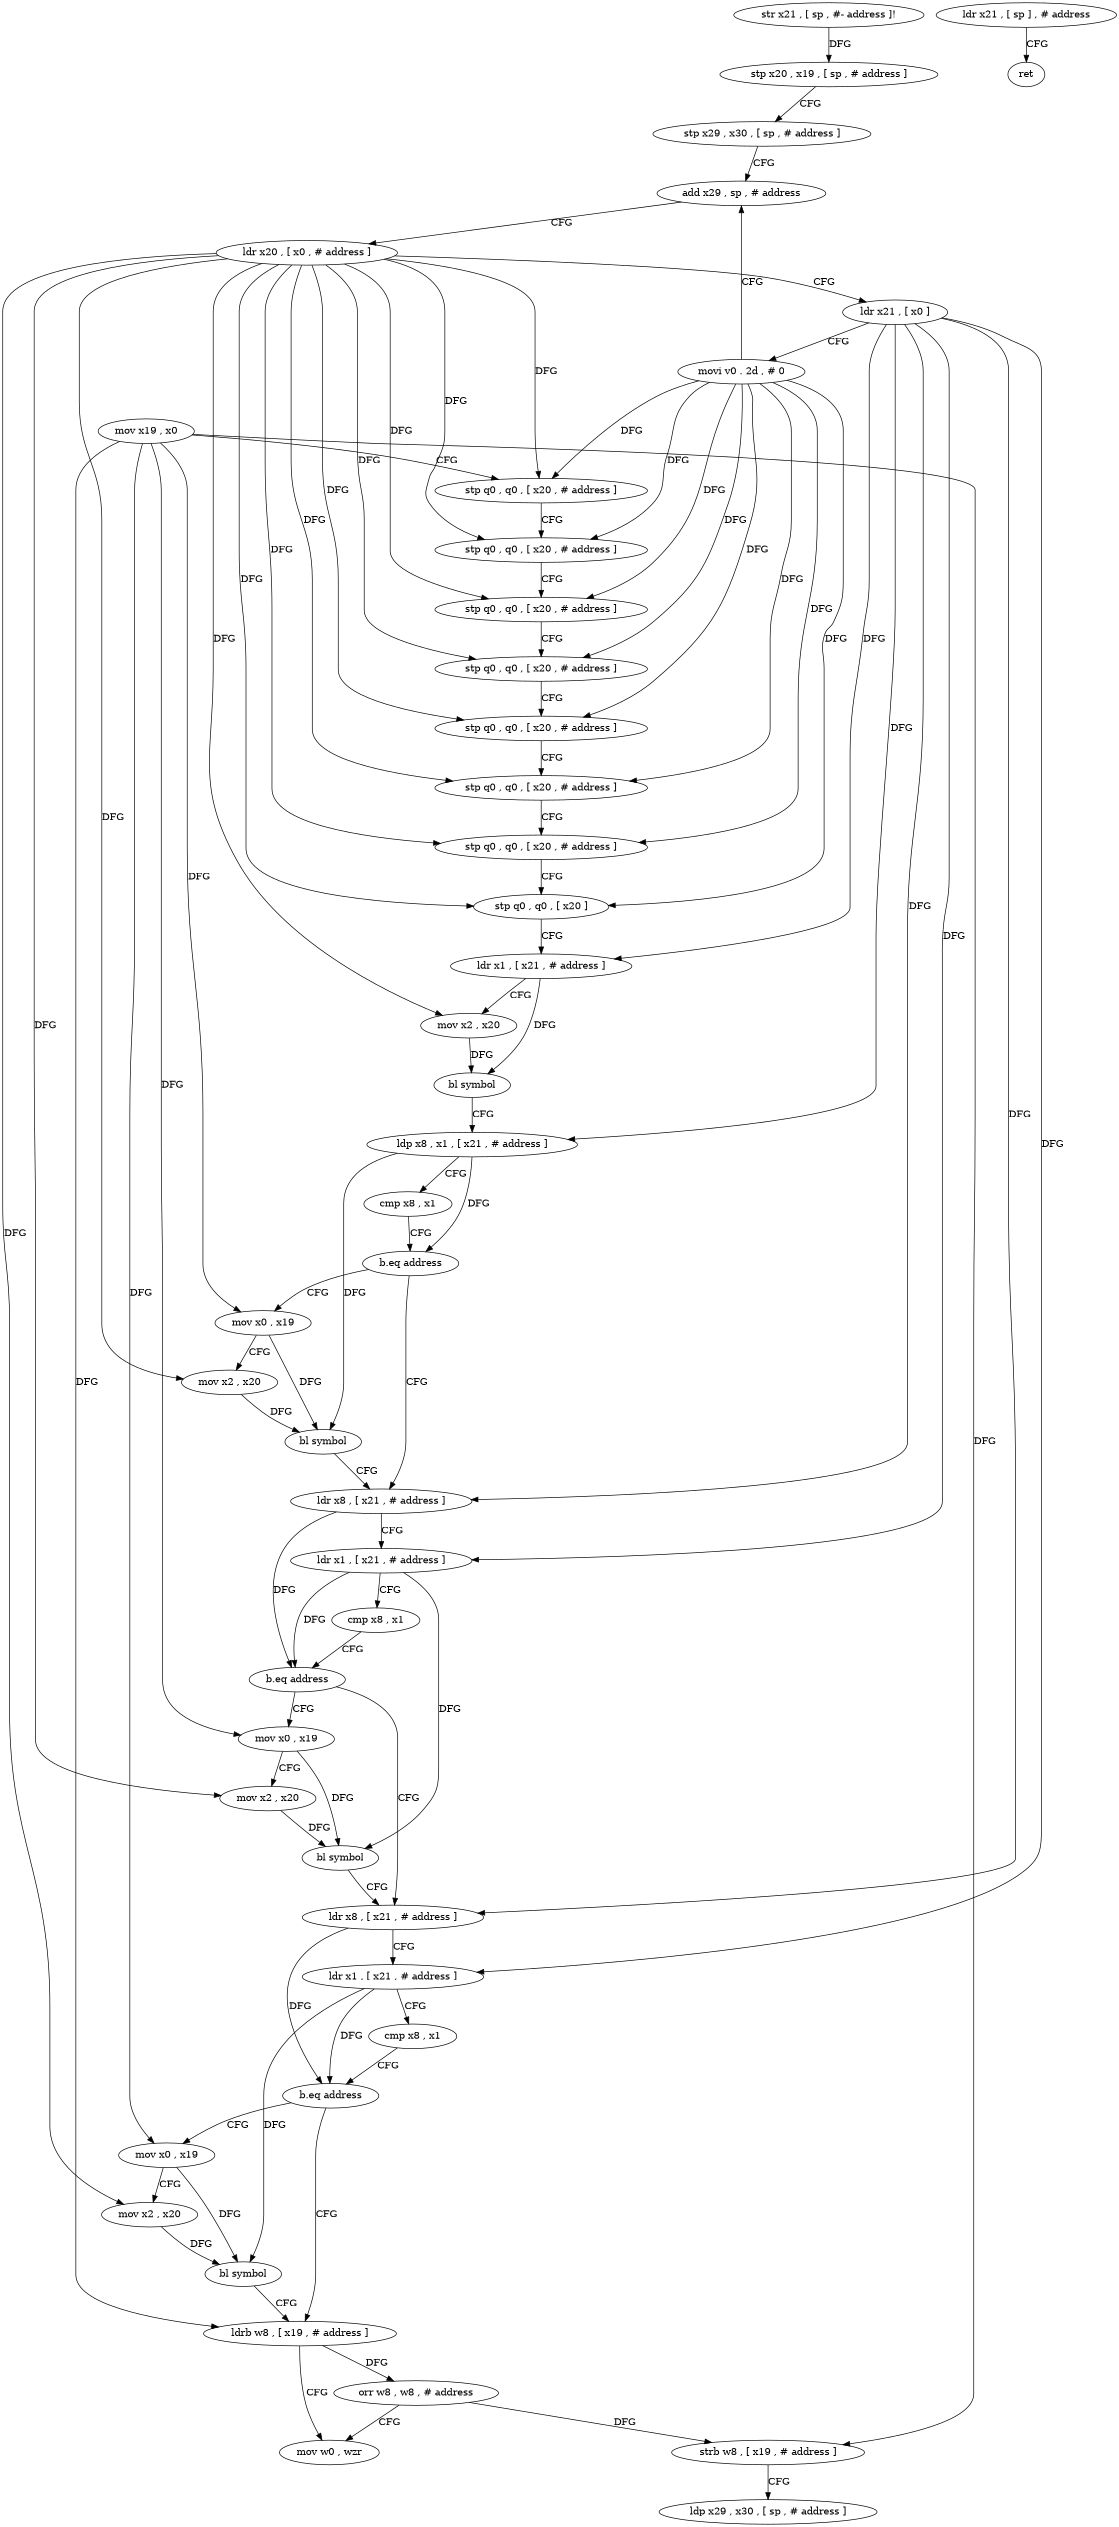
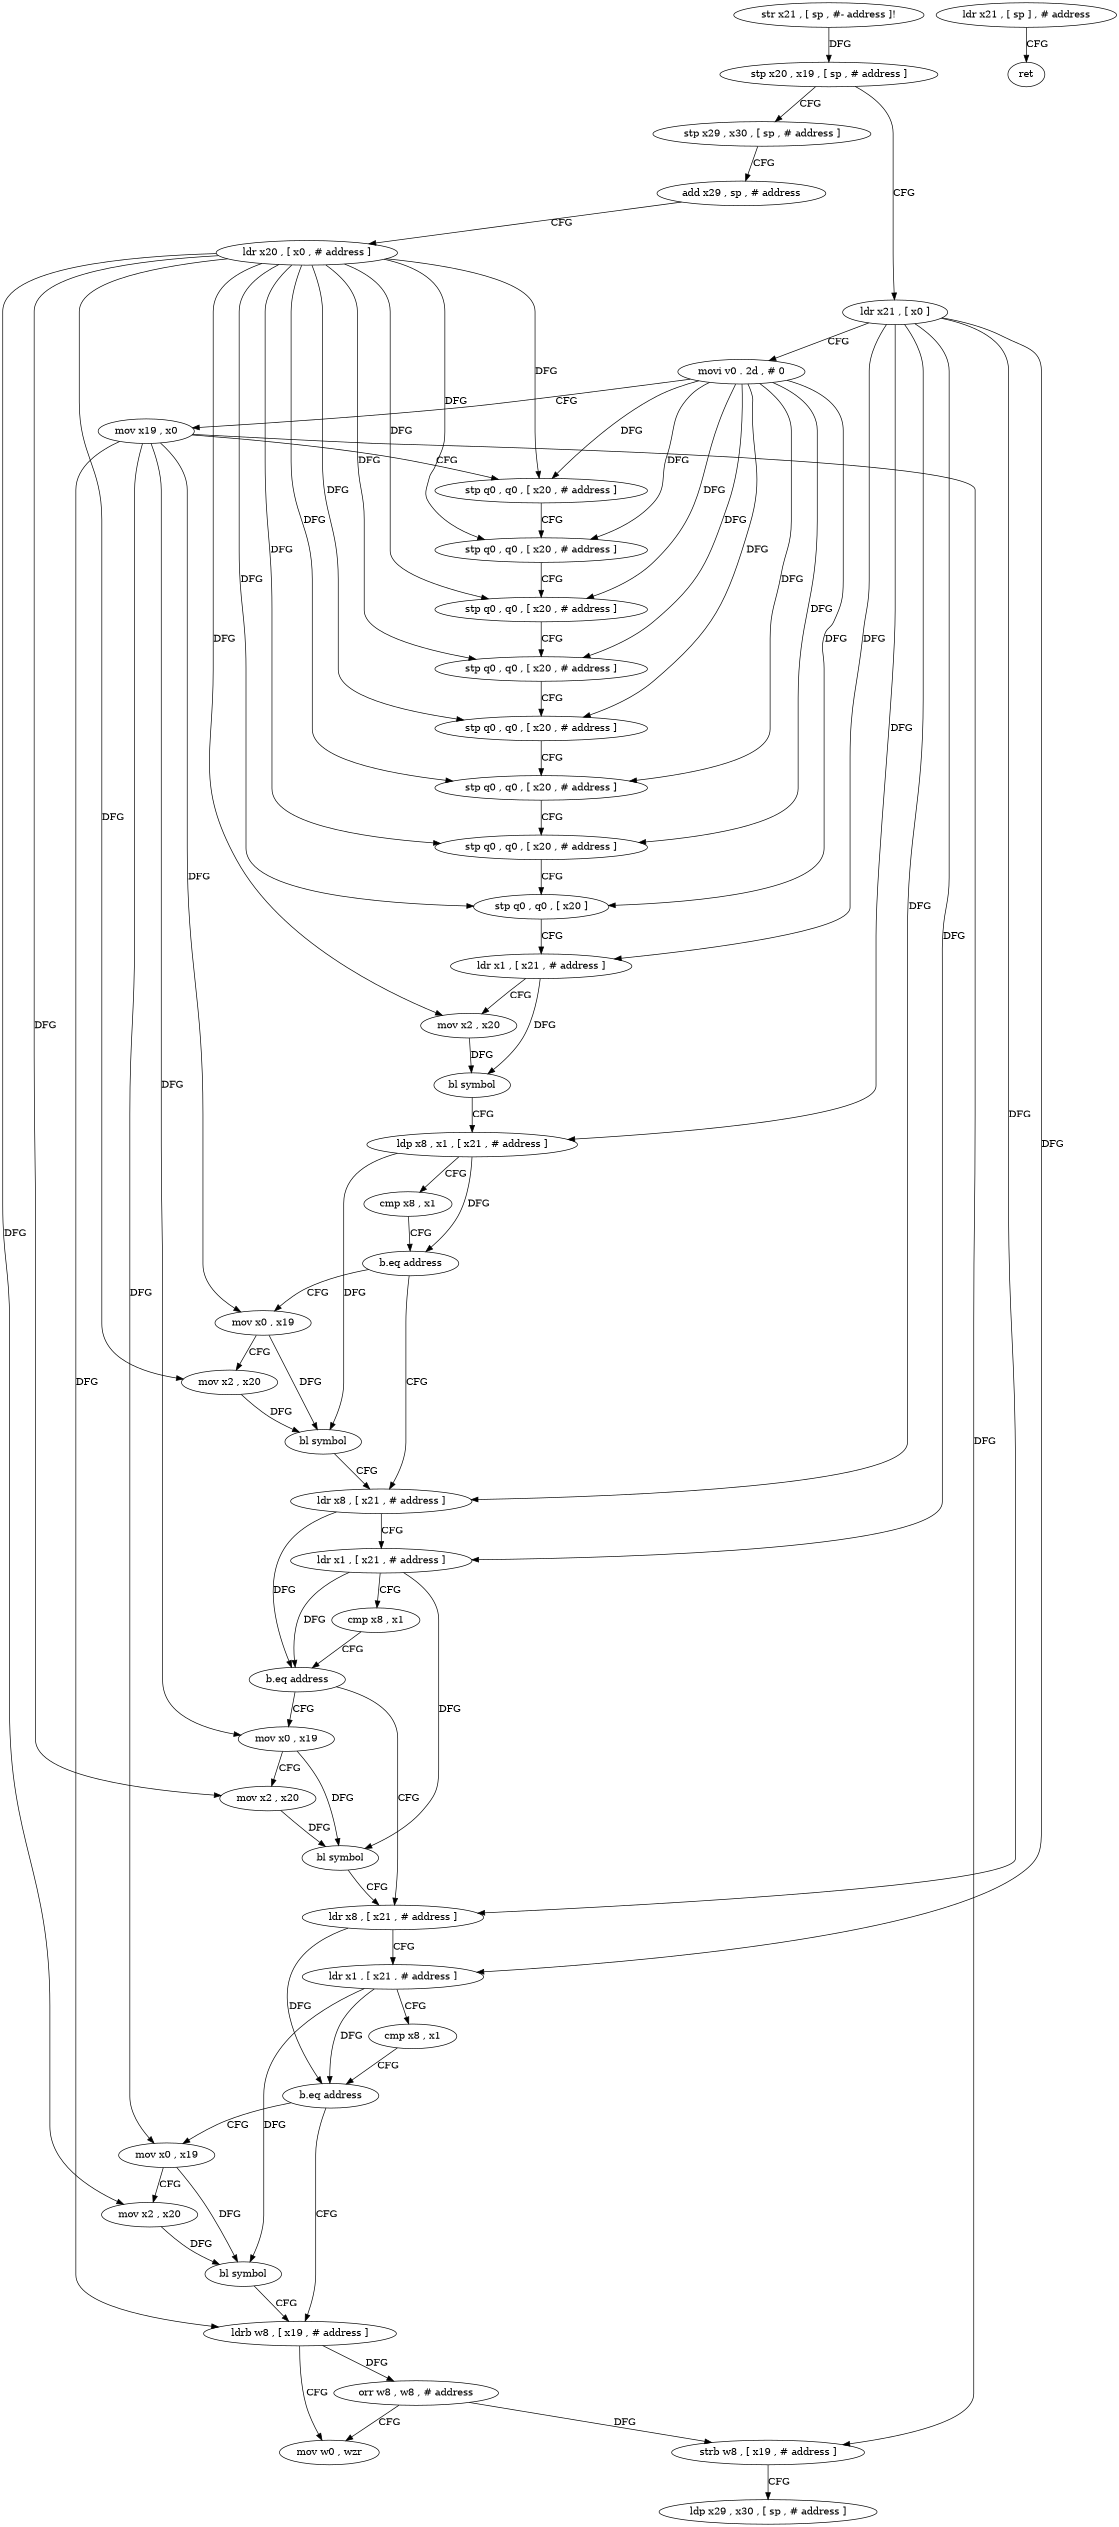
(629, 266) -> (893, 181)
(741, 286) -> (458, 408)
